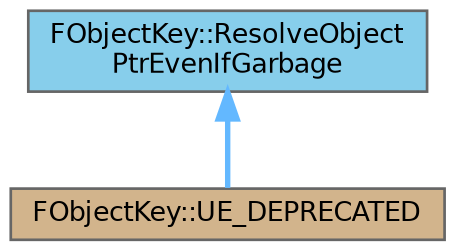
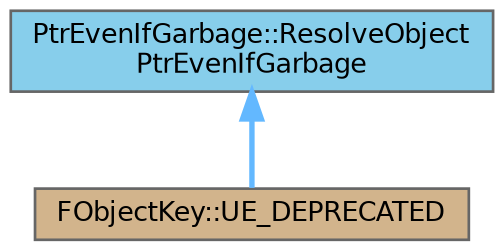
(228, 51) -> (252, 51)
